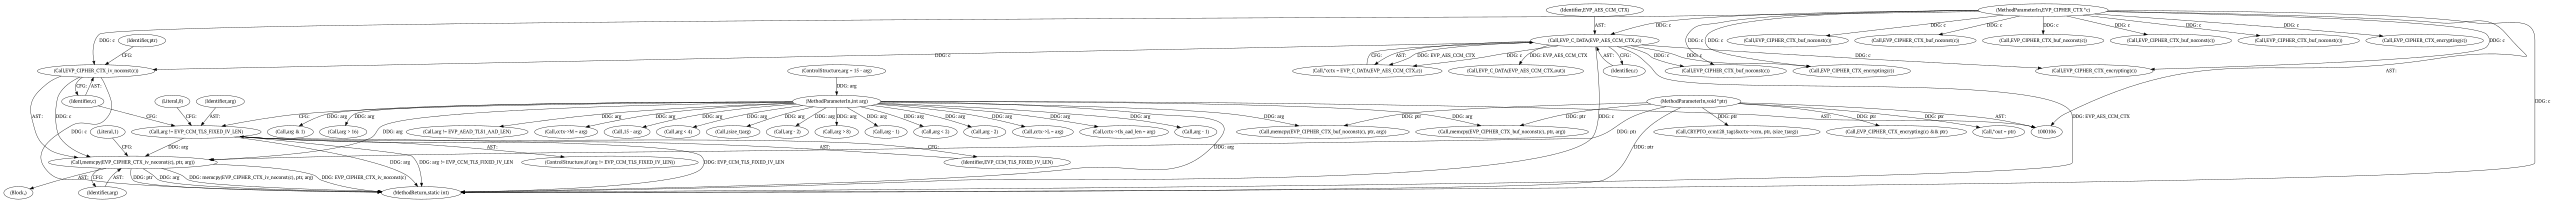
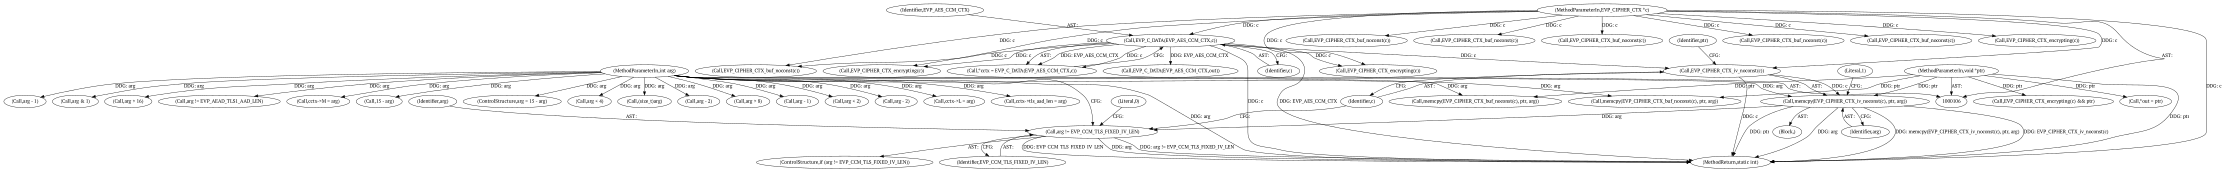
(837, 85) -> (580, 86)
(1737, 132) -> none
(166, 146) -> (1470, 119)
